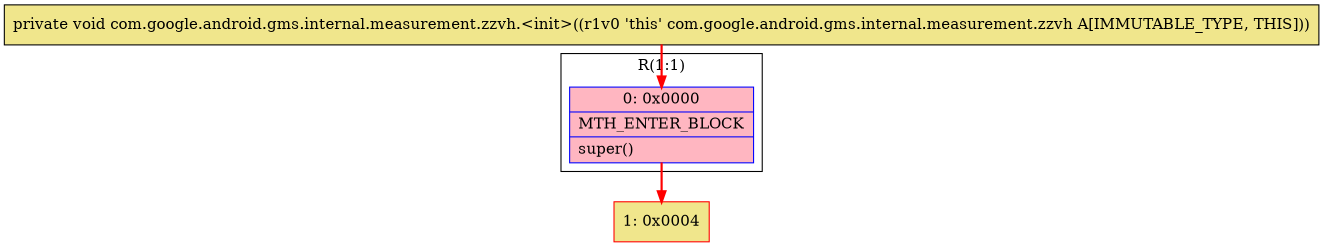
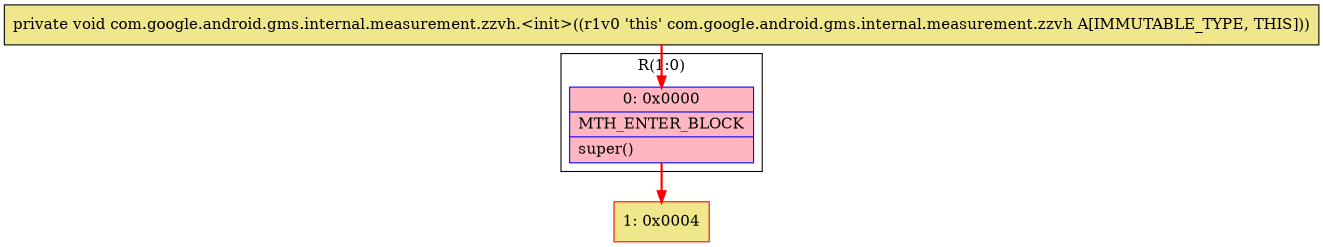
(662, 66) -> (662, 66)
